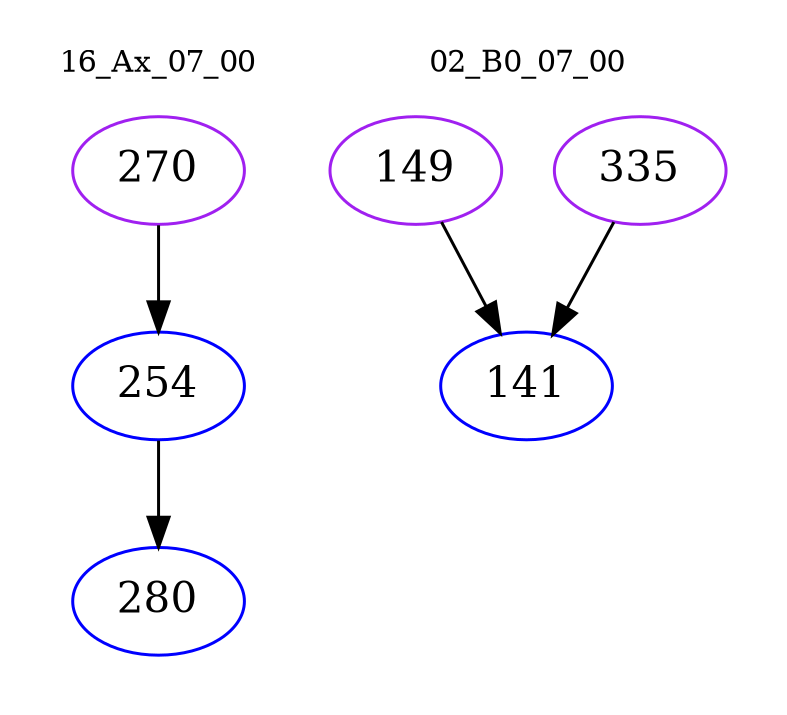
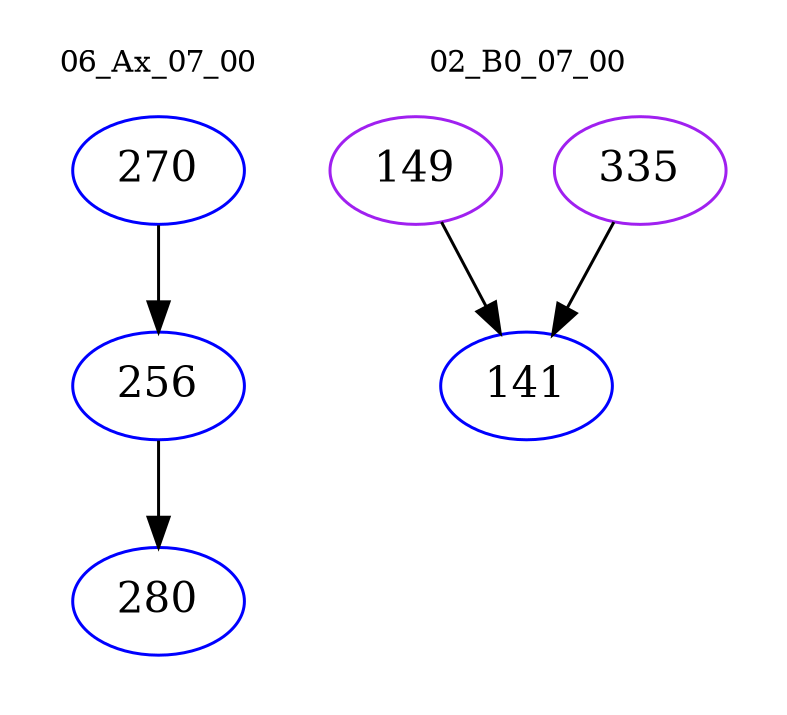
(159, 64) -> (159, 64)
(159, 171) -> (159, 171)
(159, 386) -> (159, 386)
